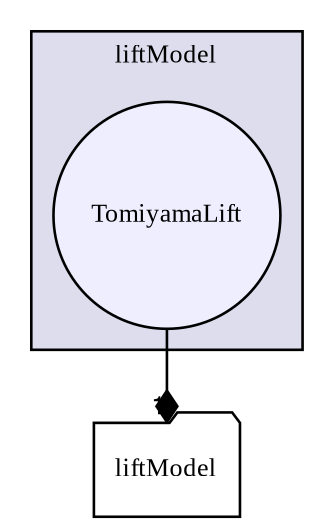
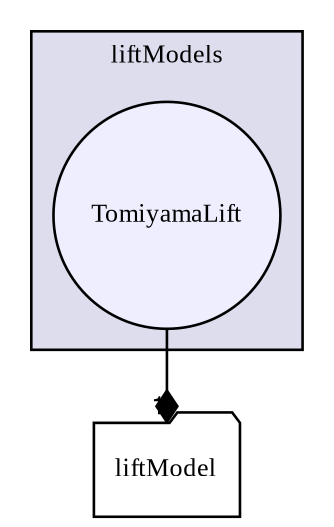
(167, 56) -> (167, 56)
